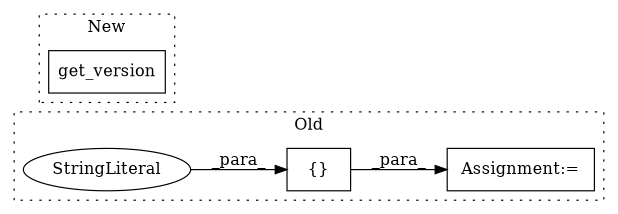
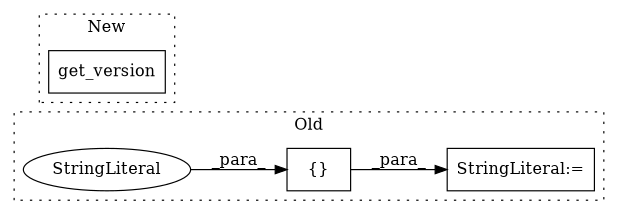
(521, 170) -> (521, 170)
